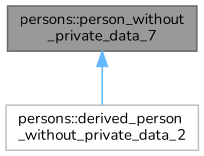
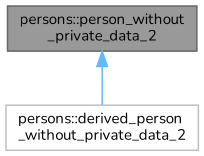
(102, 29) -> (102, 29)
